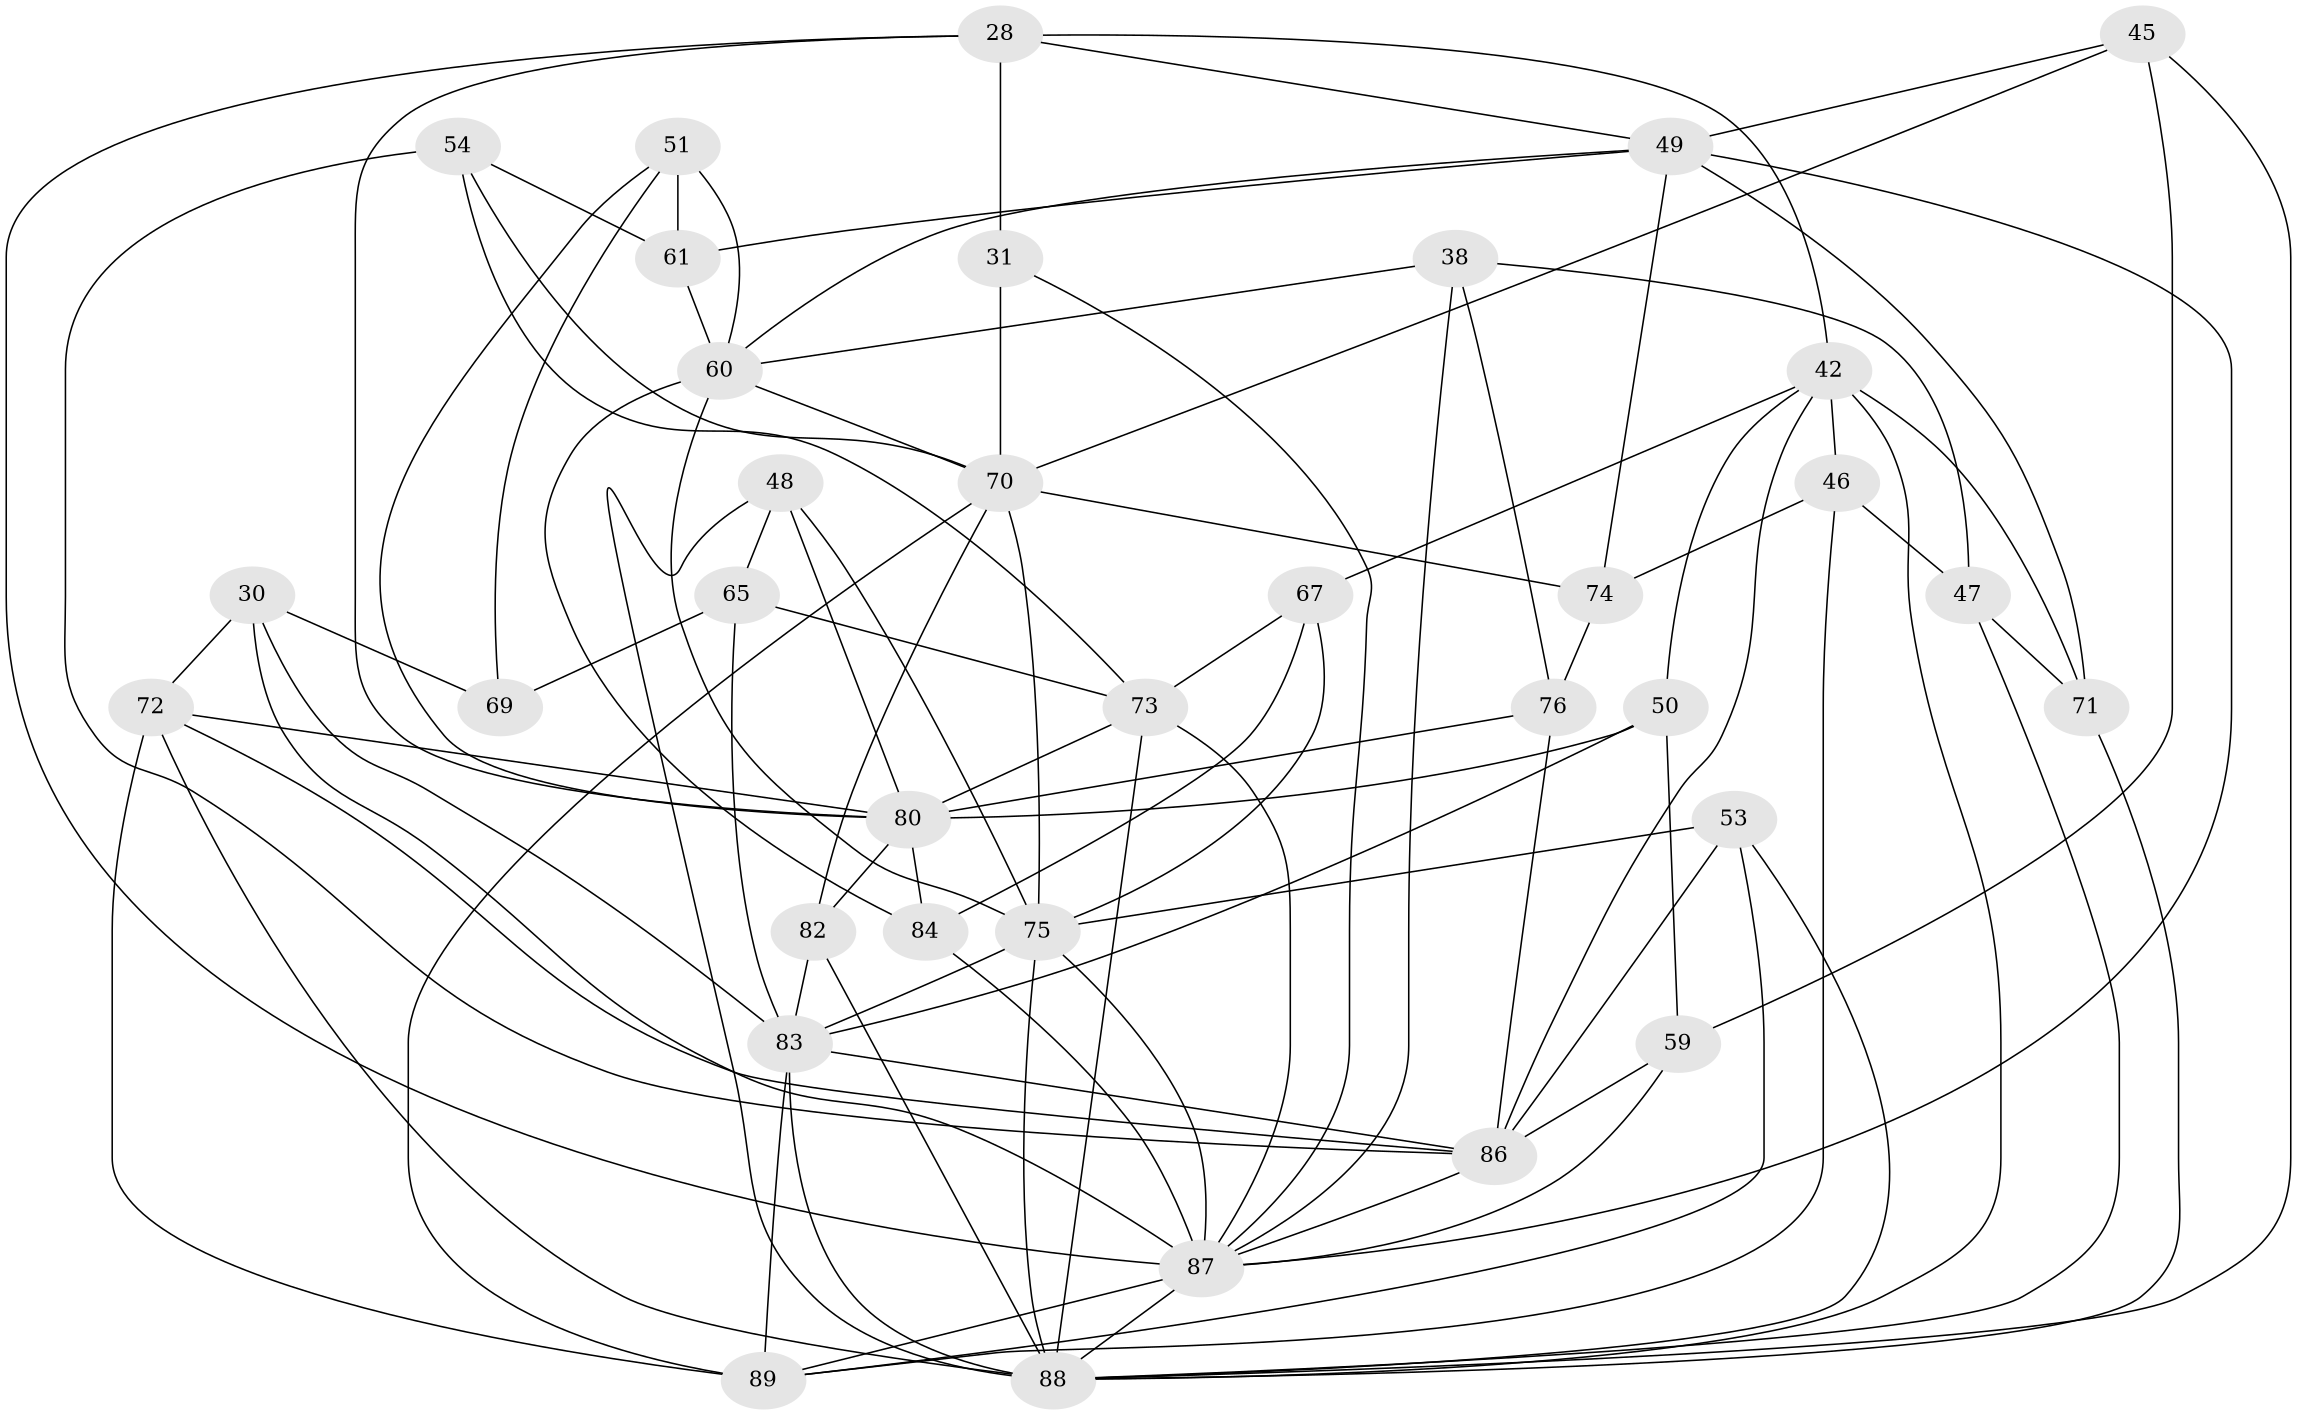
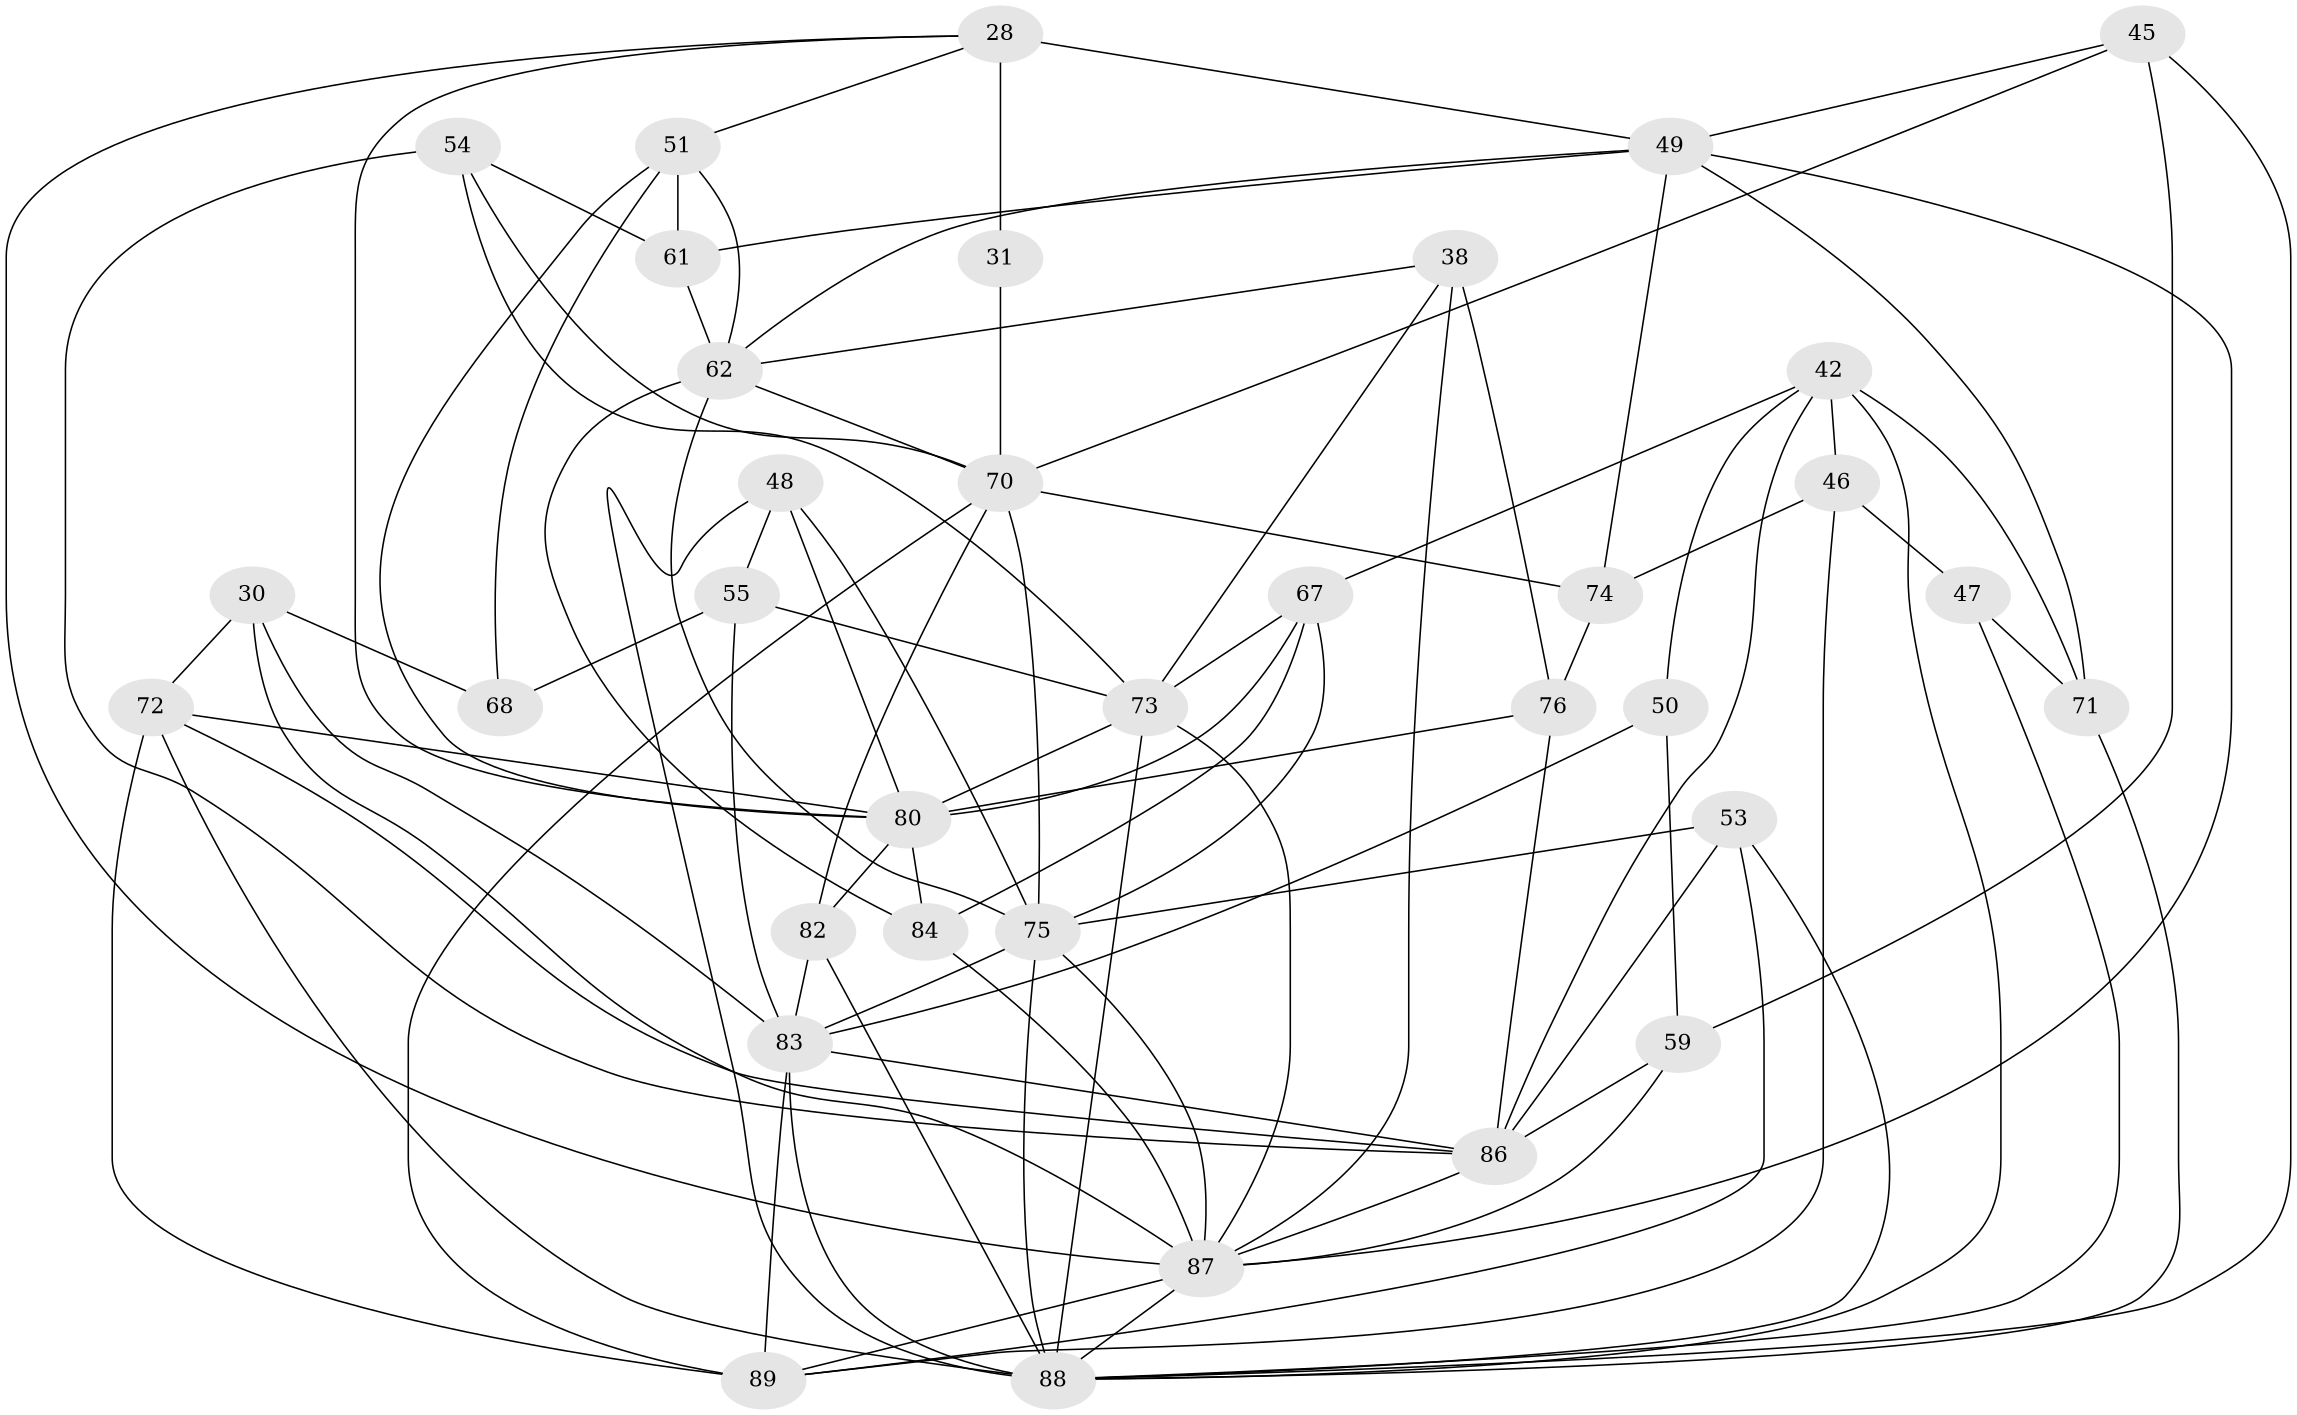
(1515, 58) -> (839, 90)
(1800, 309) -> (1300, 483)
(720, 371) -> (720, 371)
(737, 595) -> (737, 595)
(1363, 702) -> none
(500, 707) -> (500, 707)
(1296, 795) -> (1150, 763)
